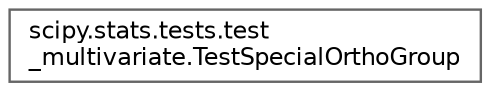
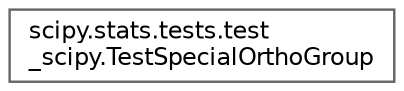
(245, 46) -> (202, 46)
